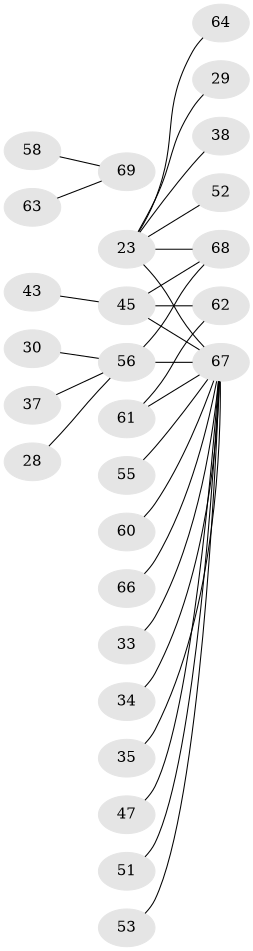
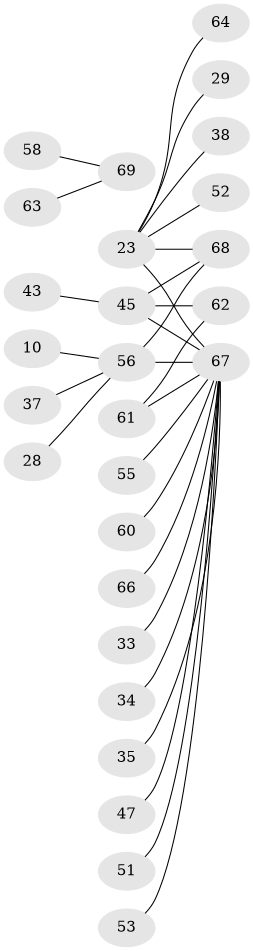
(32, 349) -> (32, 349)
